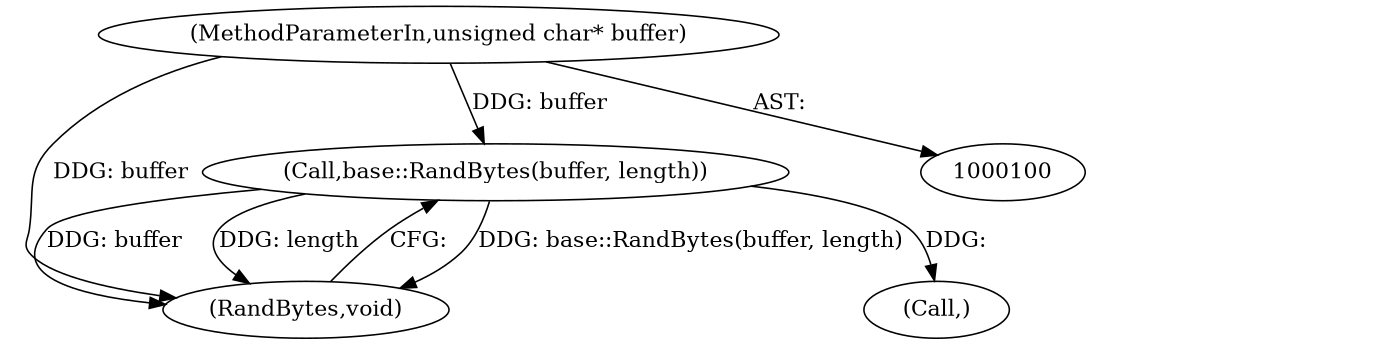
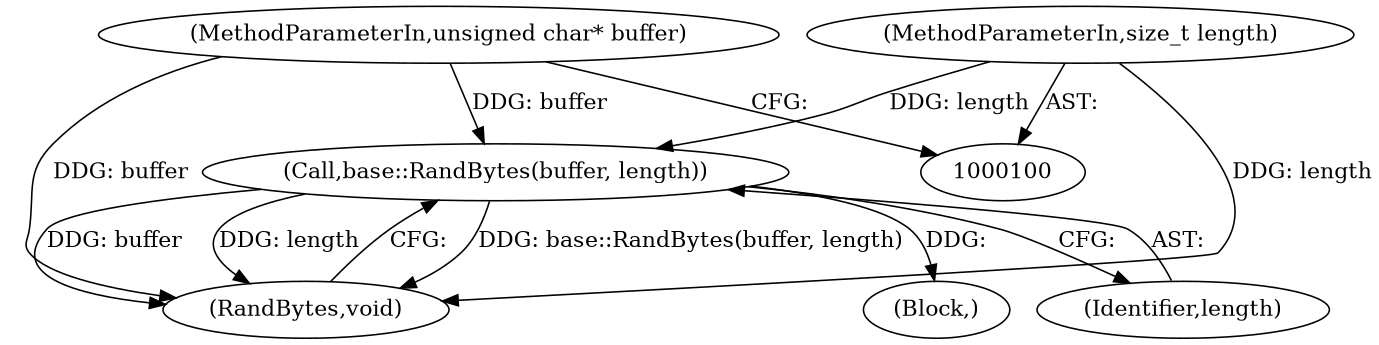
none -> (1080, 35)
(783, 104) -> (783, 104)
(937, 310) -> (937, 310)
none -> (1183, 310)
